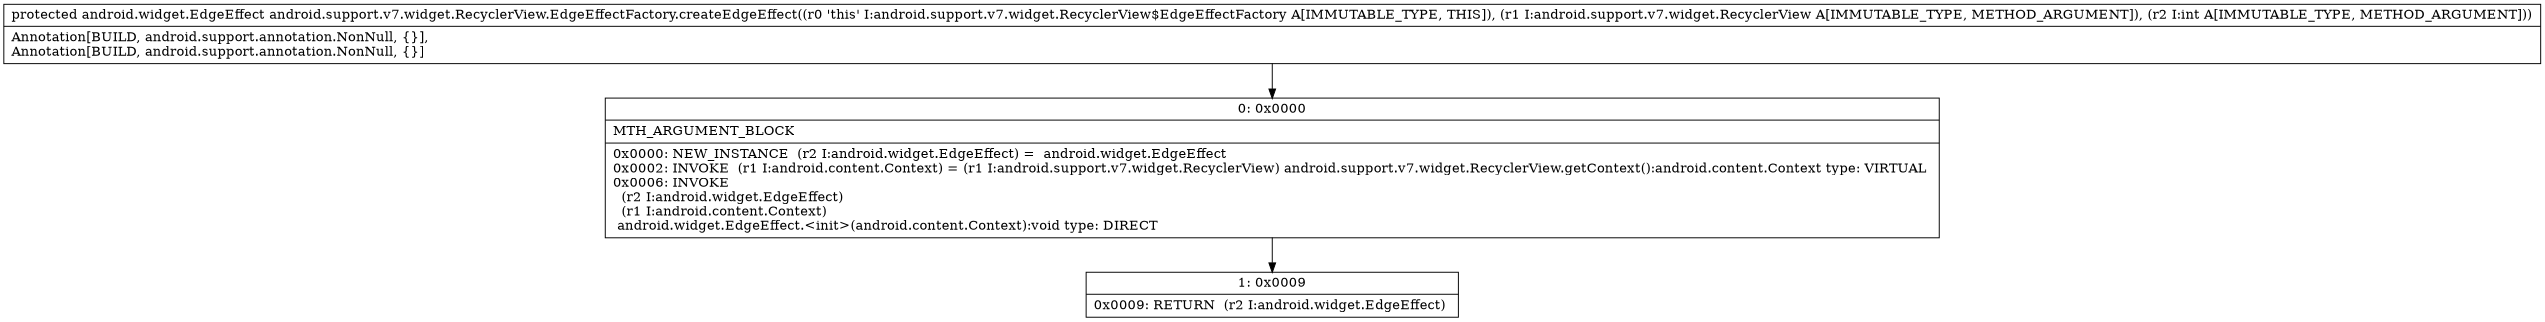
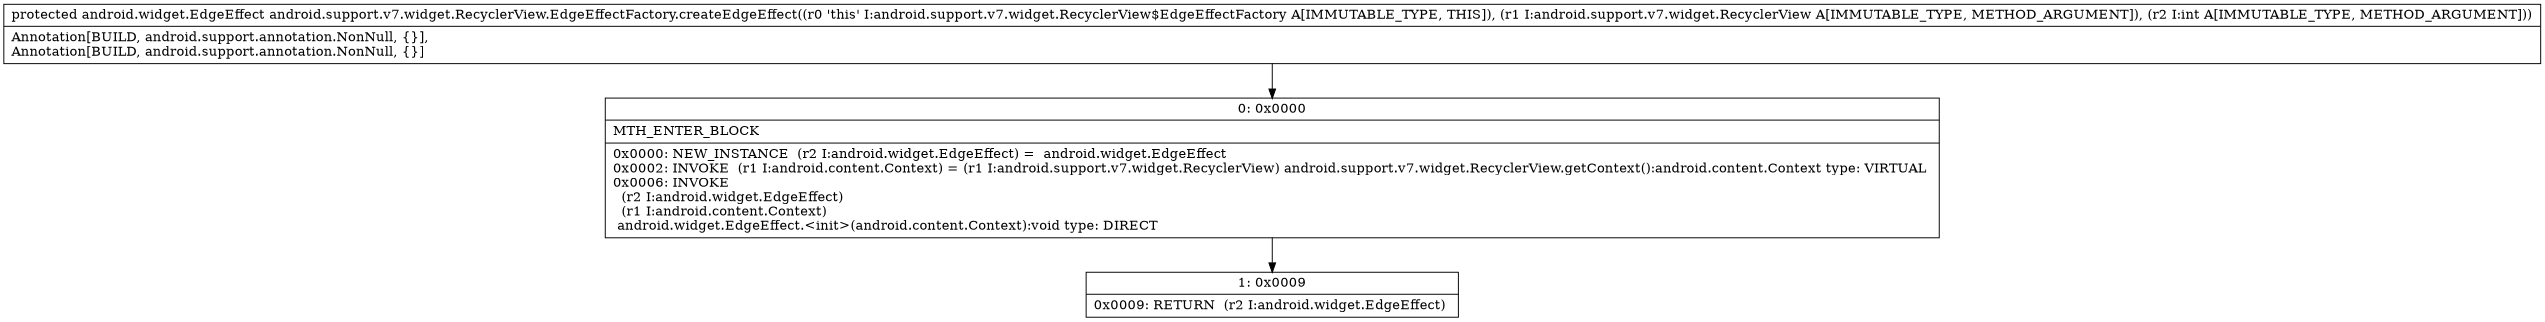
(704, 131) -> (687, 131)
